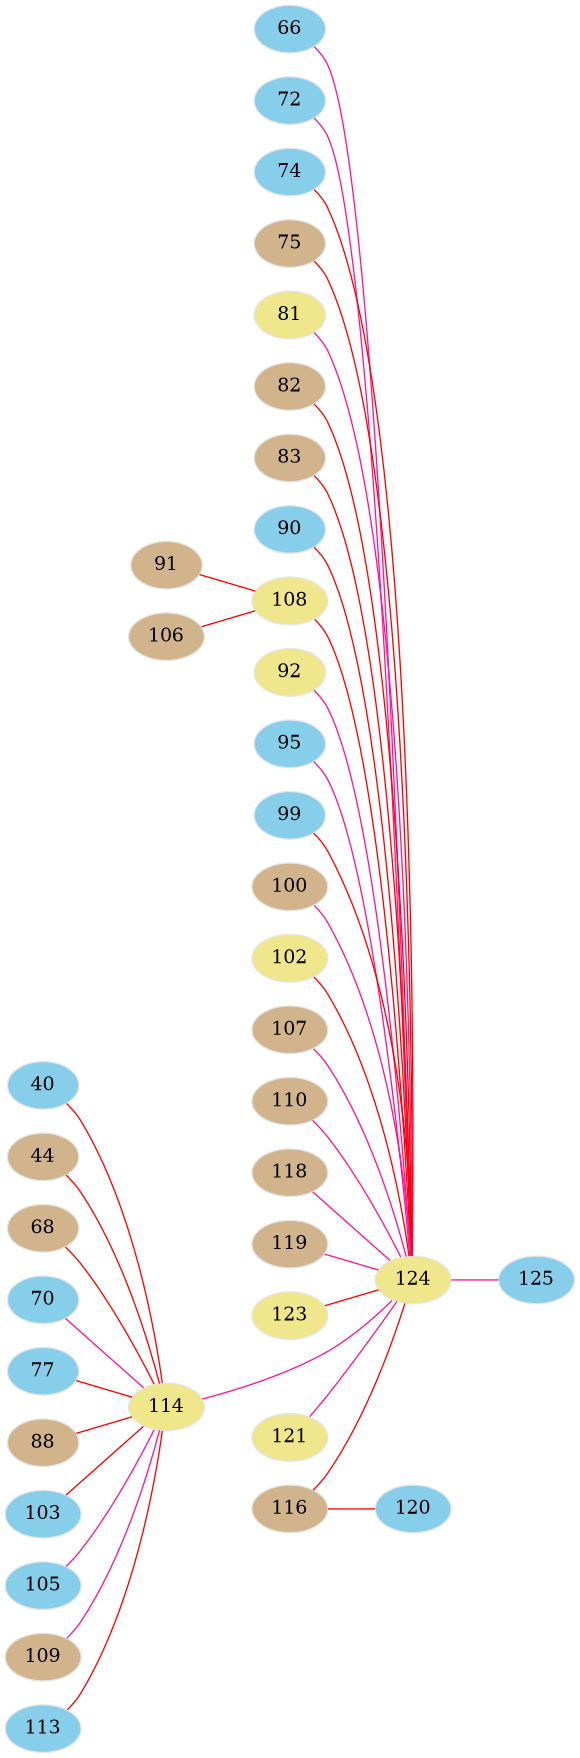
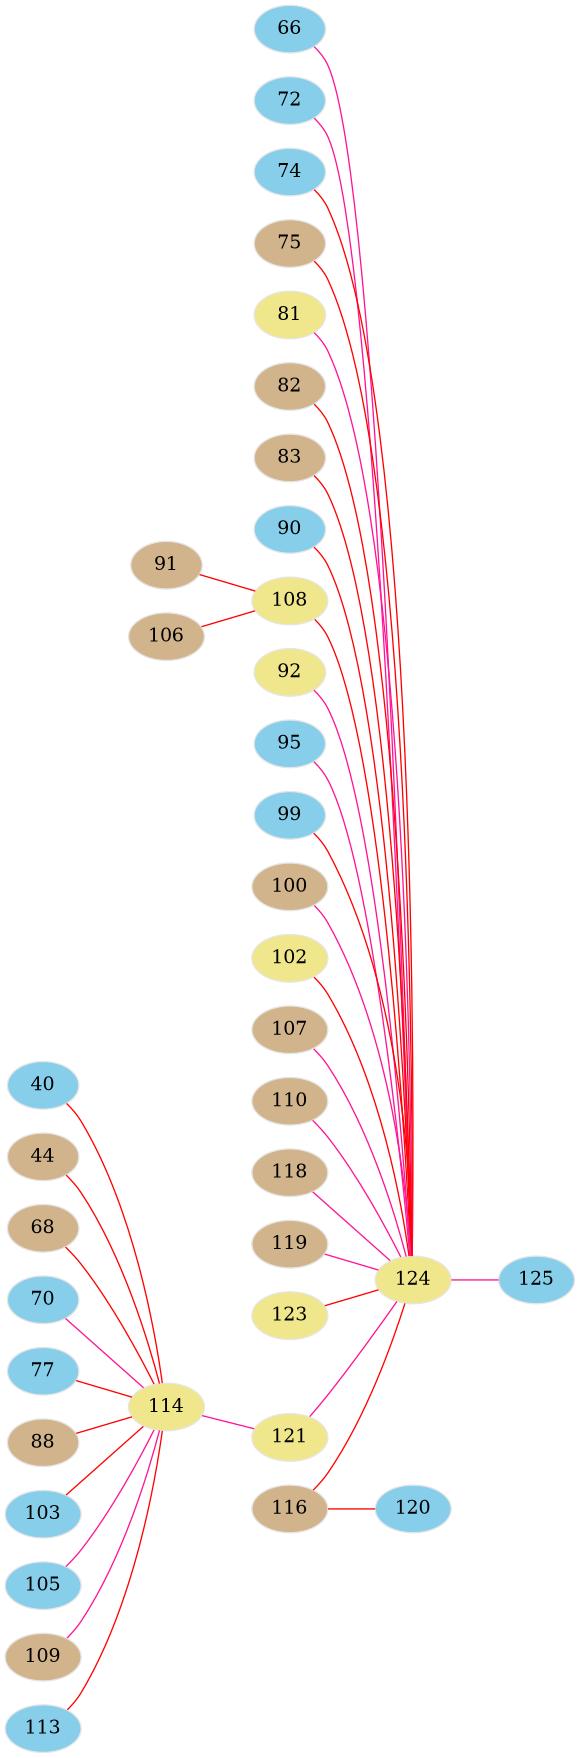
(305, 1363) -> (228, 1422)
